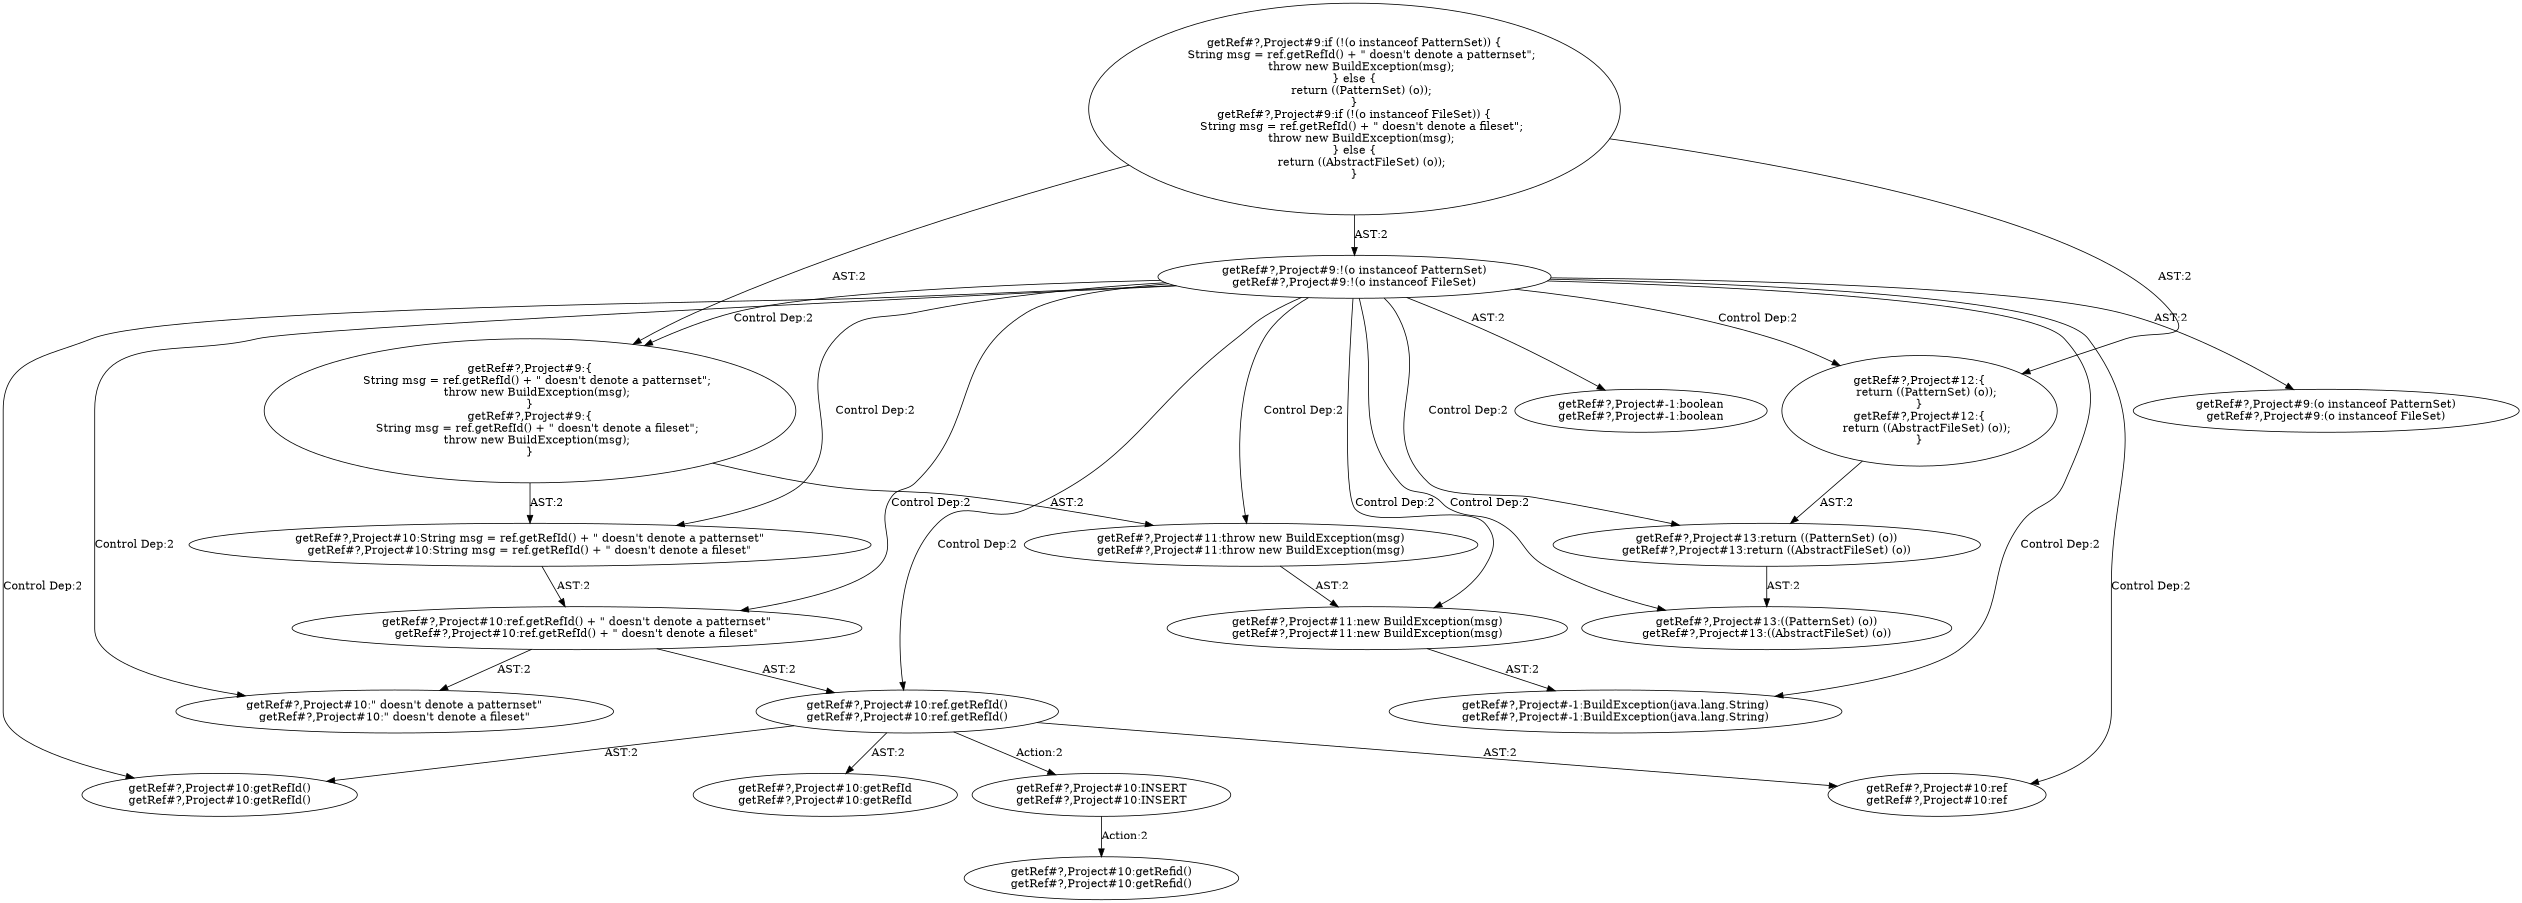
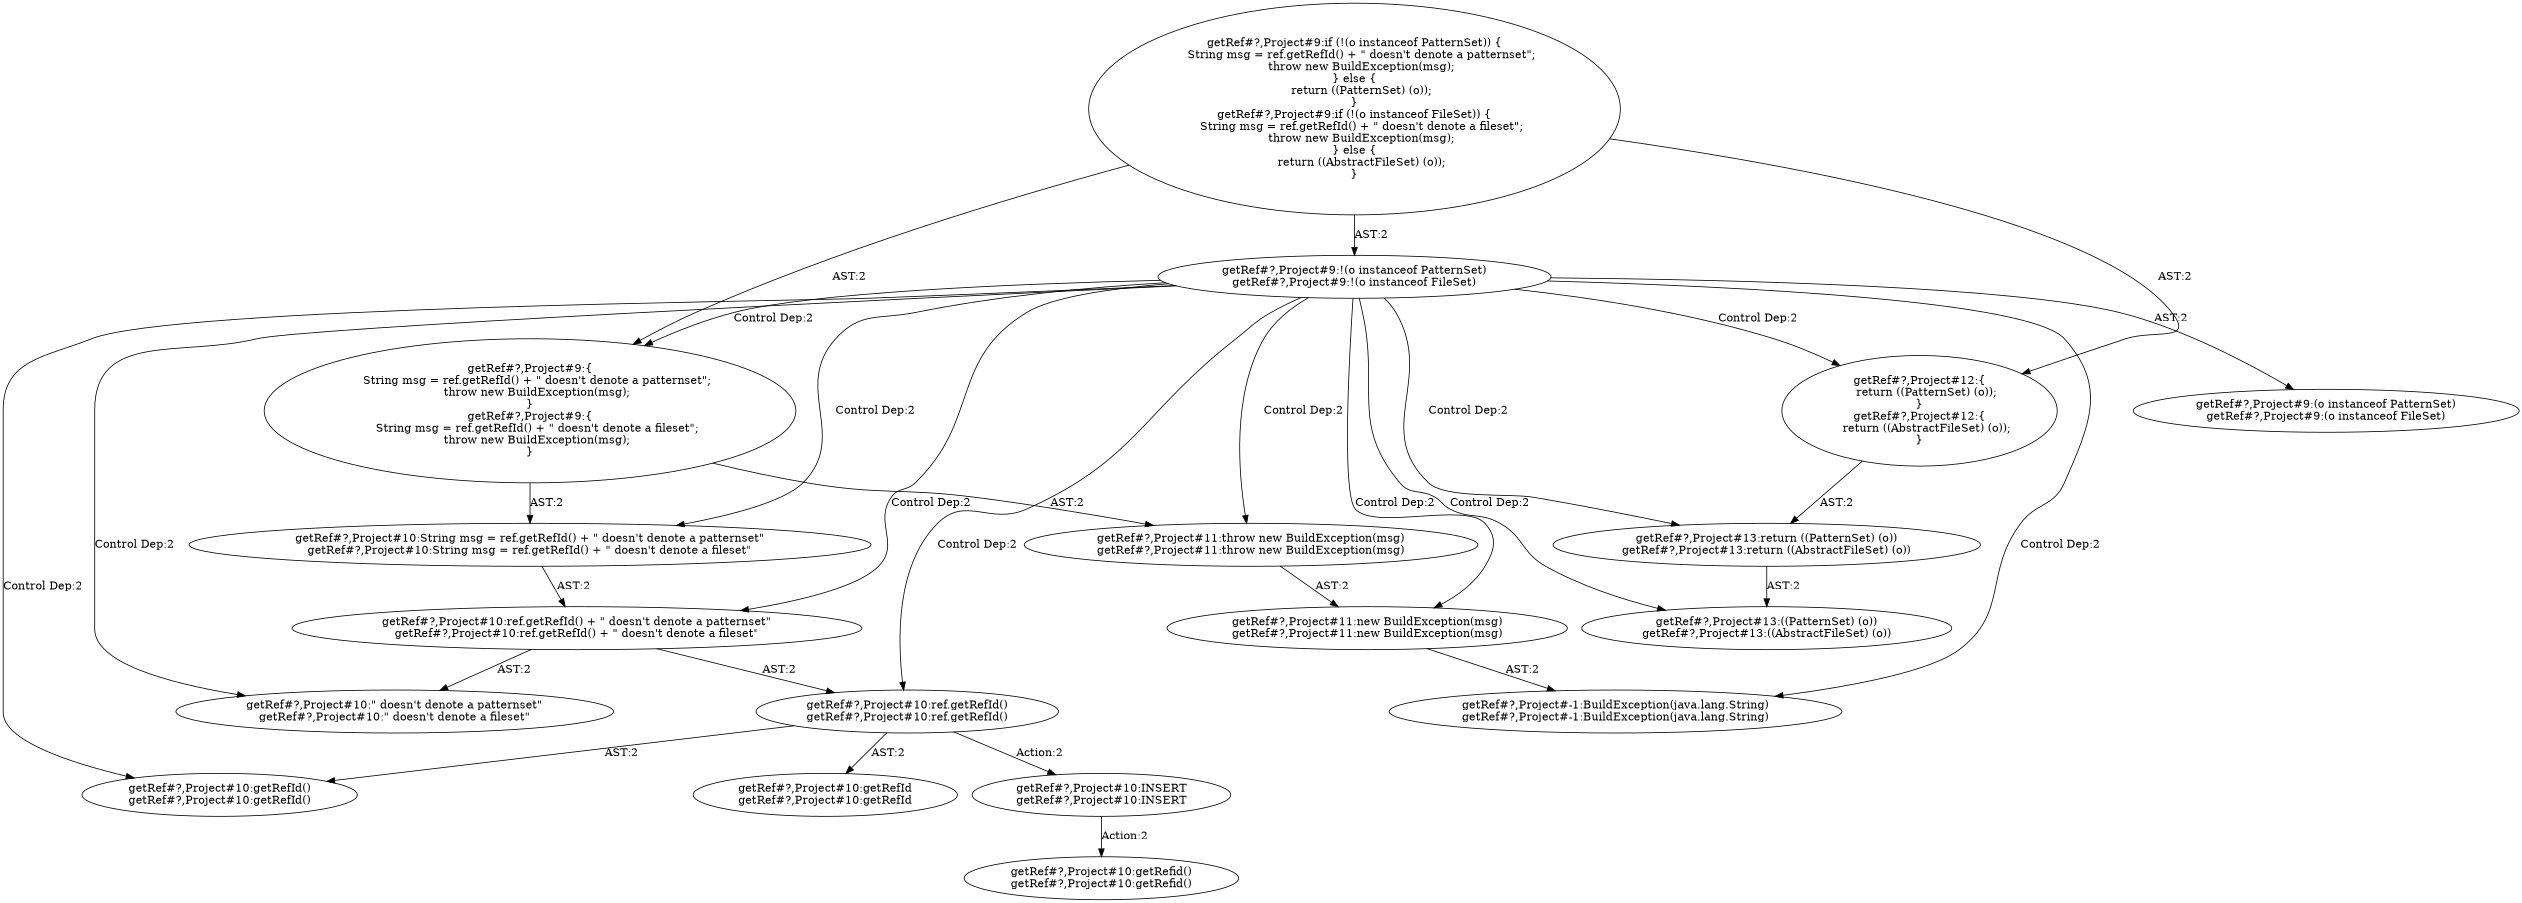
(1641, 411) -> none
(1937, 795) -> none
